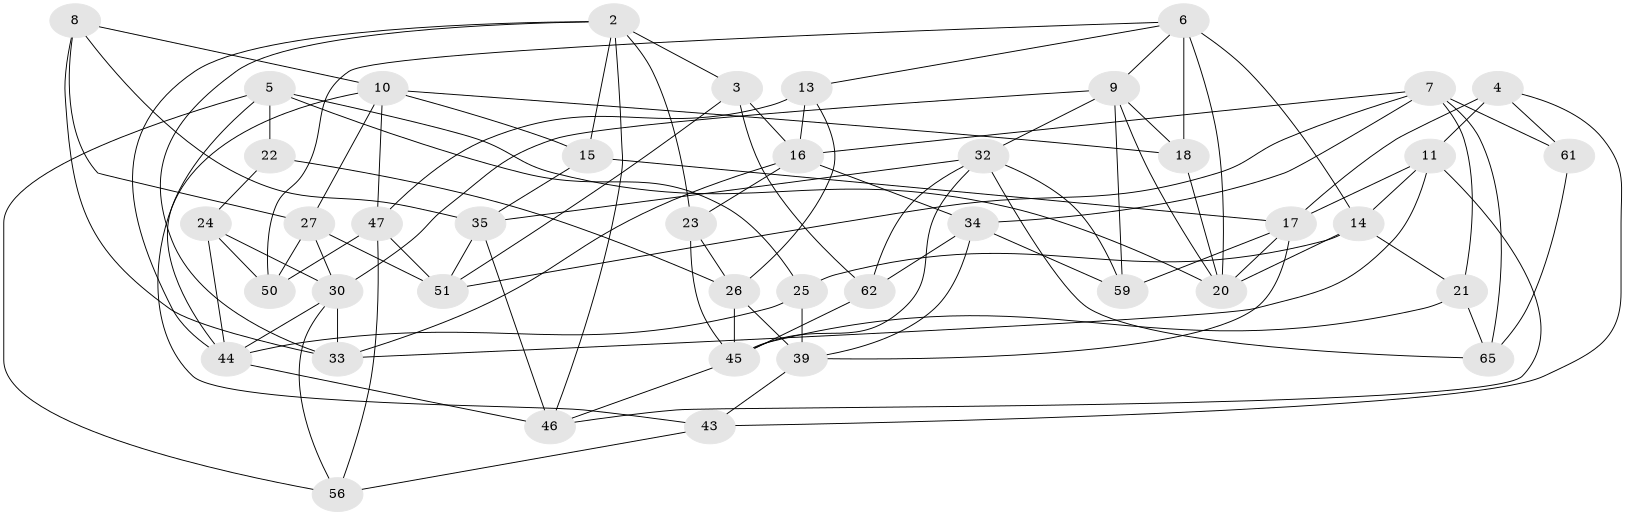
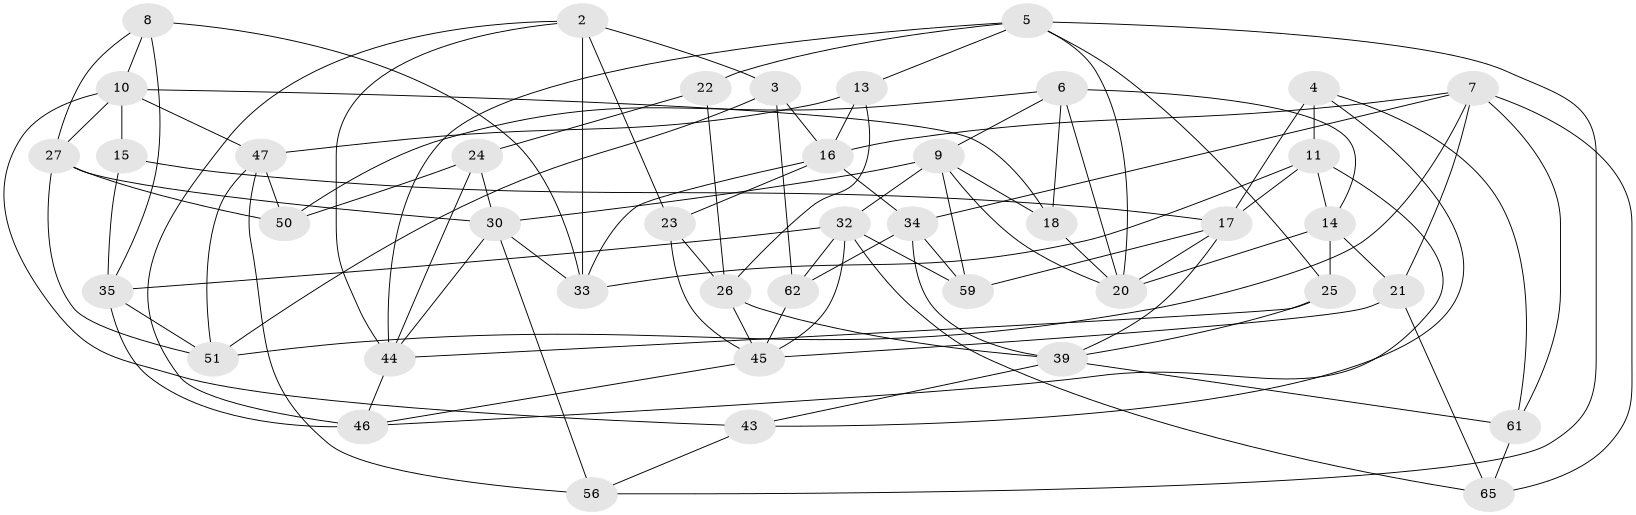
(995, 55) -> (945, 55)
(601, 88) -> none
none -> (1289, 393)
